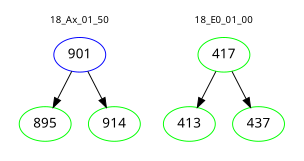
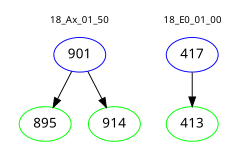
(224, 55) -> (192, 55)
(259, 124) -> none
